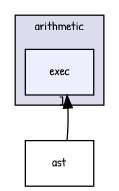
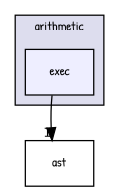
(68, 124) -> (51, 113)
